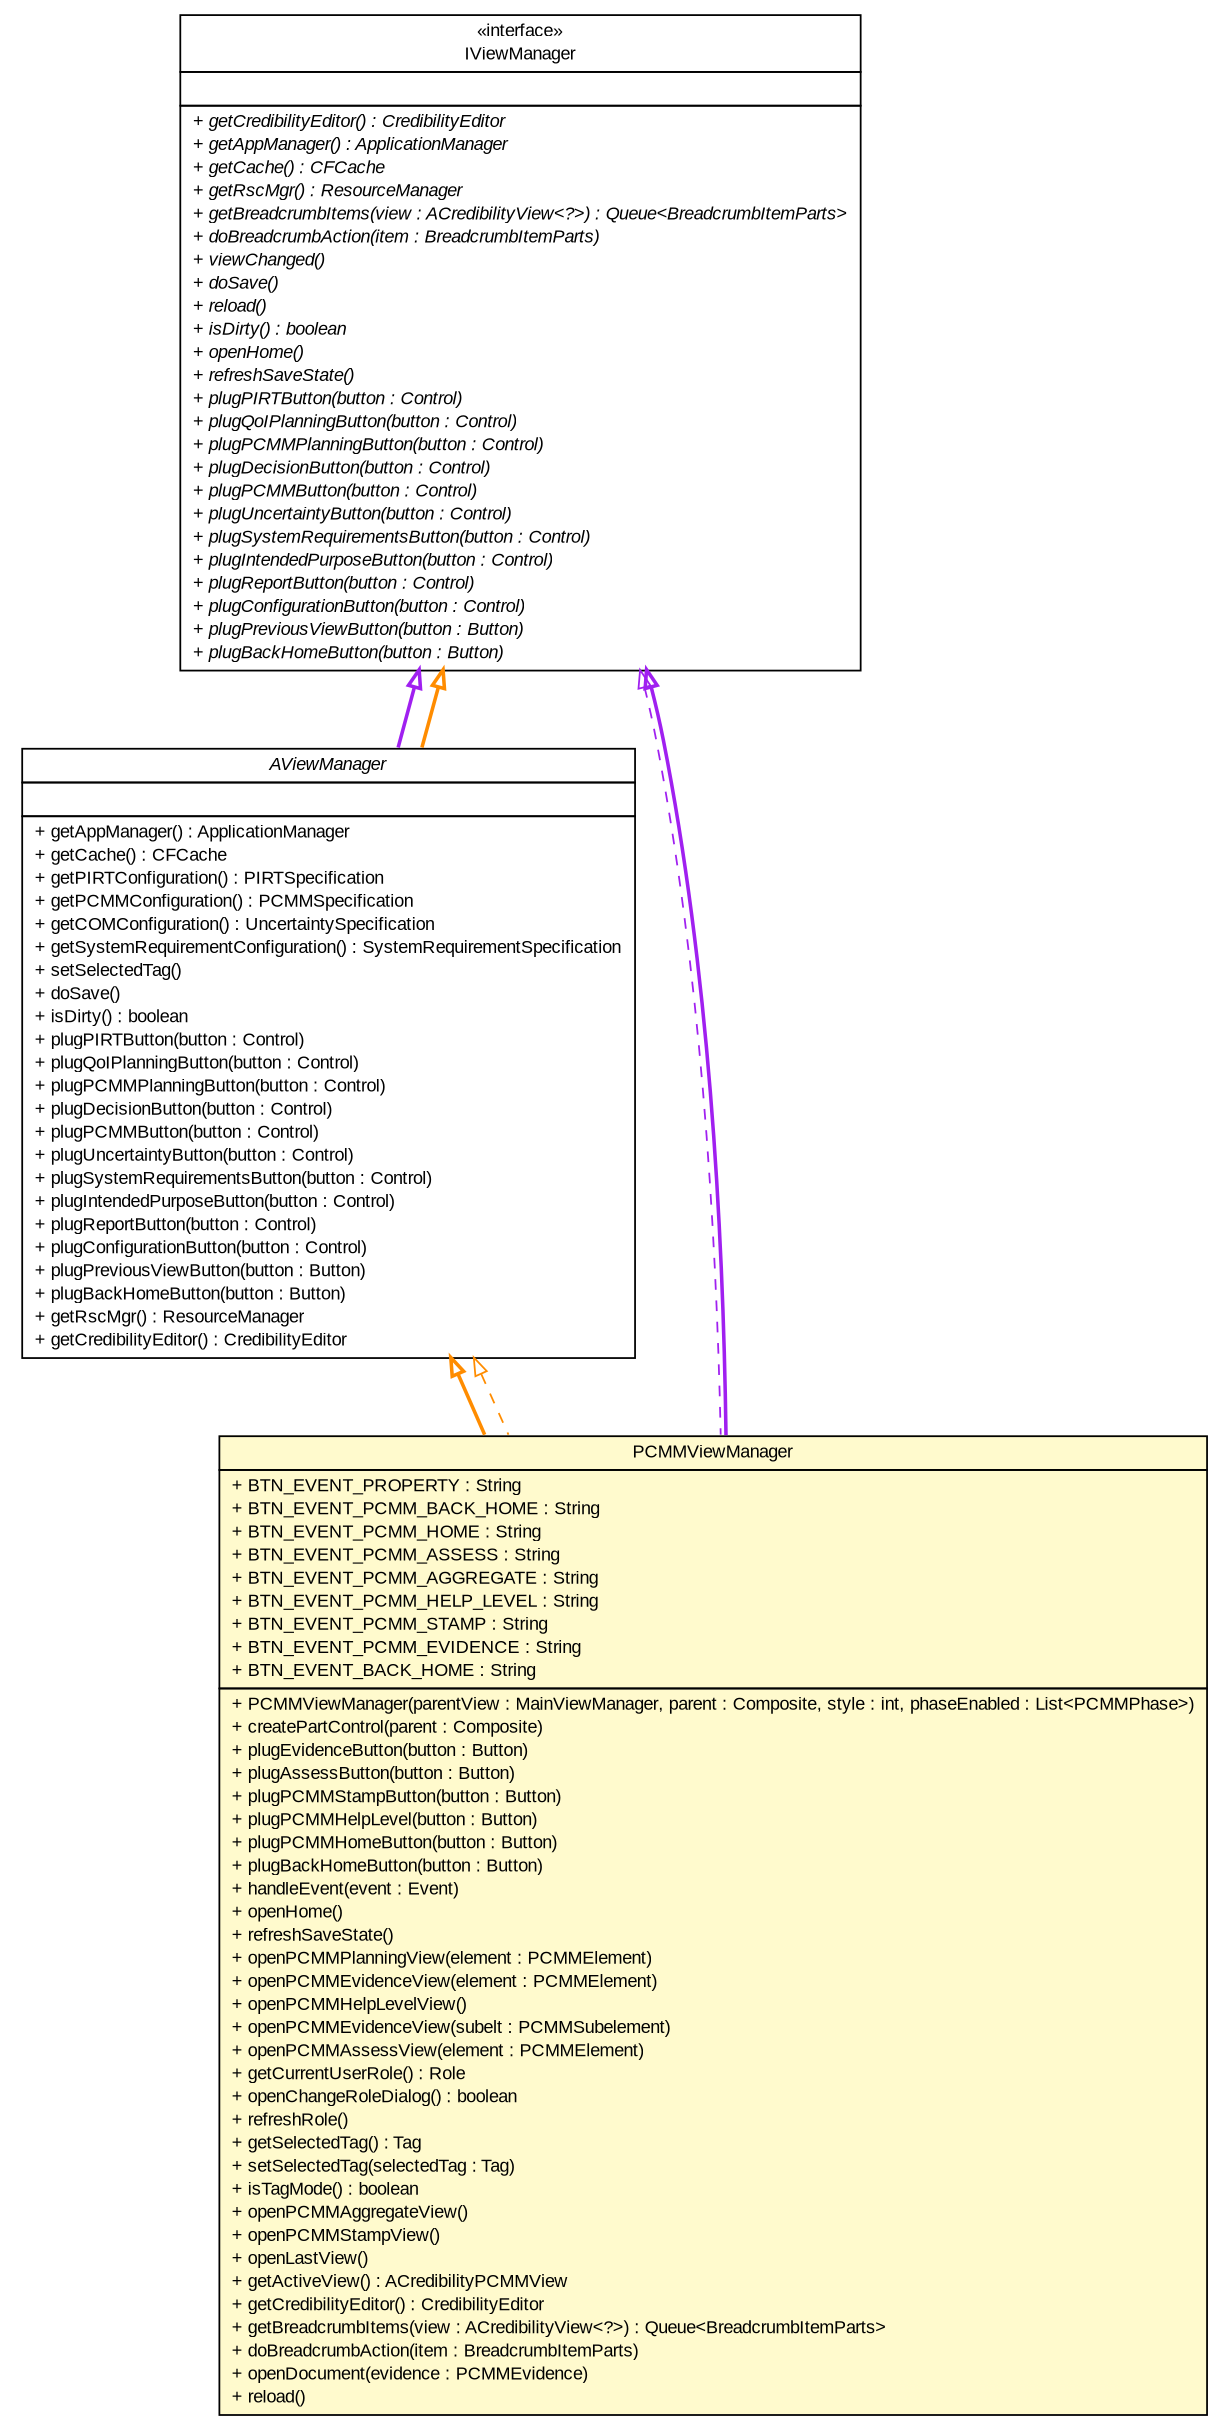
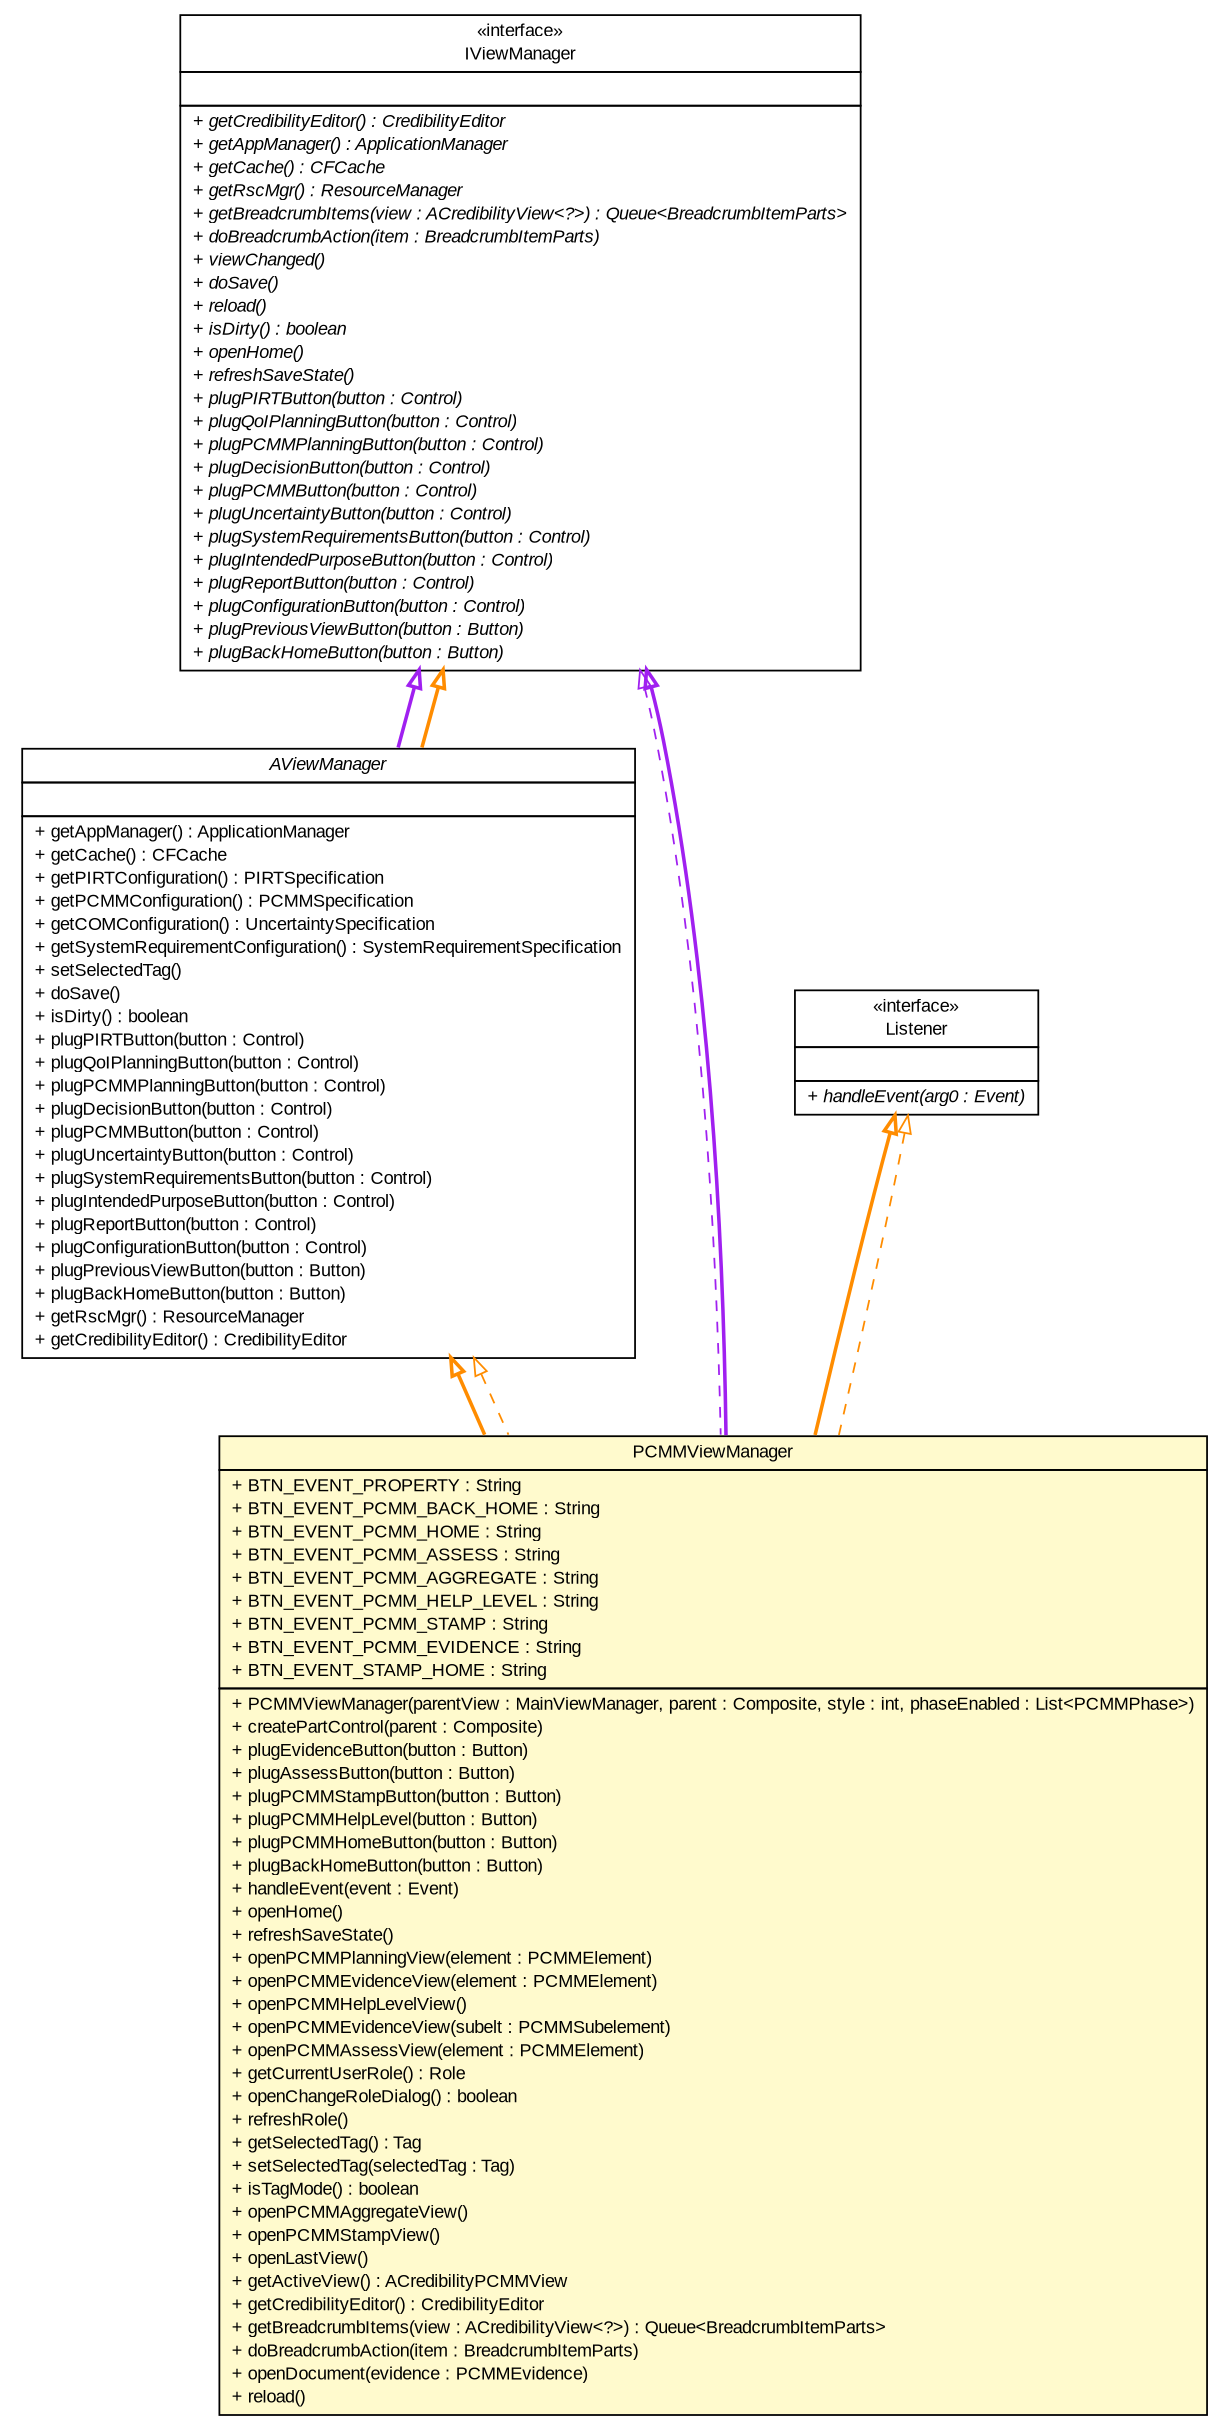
none -> (916, 1053)
(385, 1671) -> (390, 1671)
